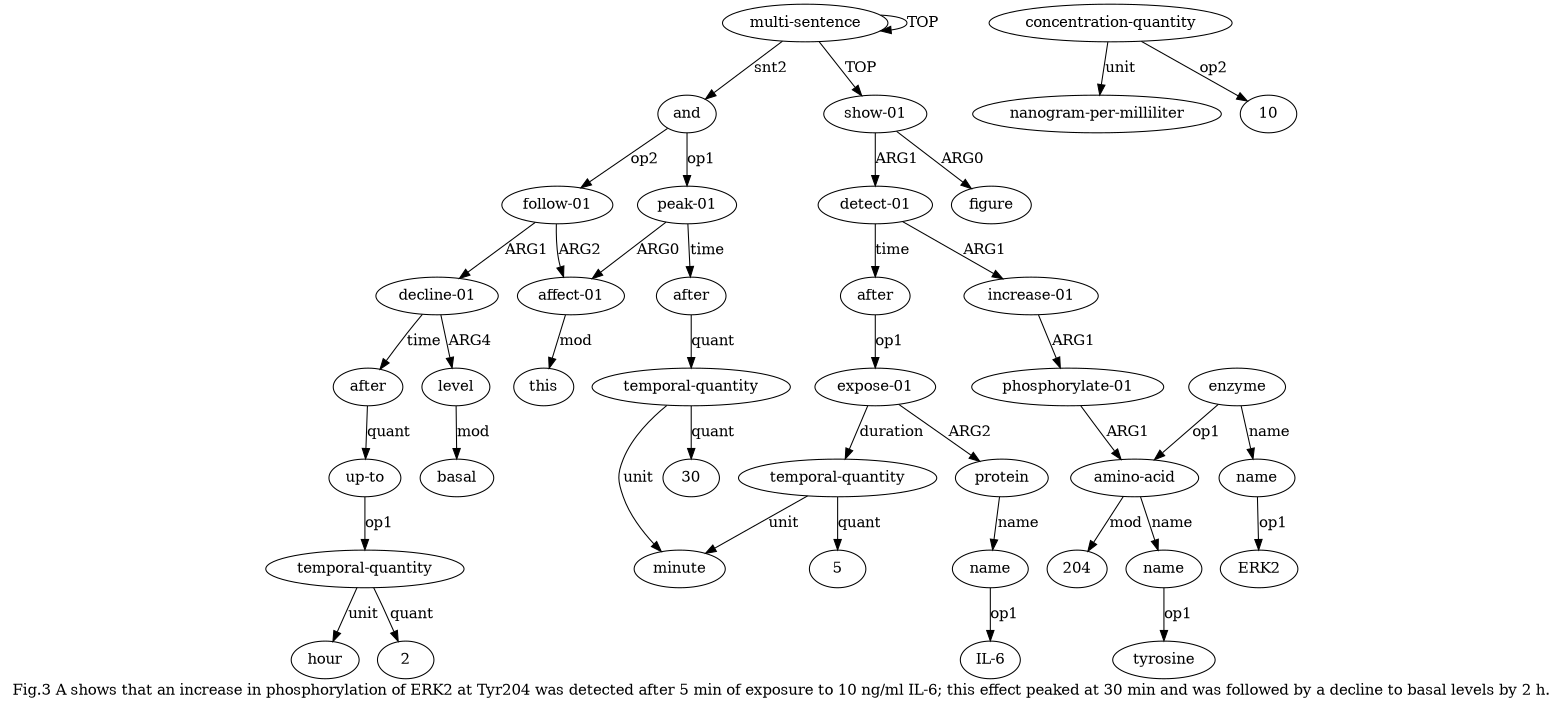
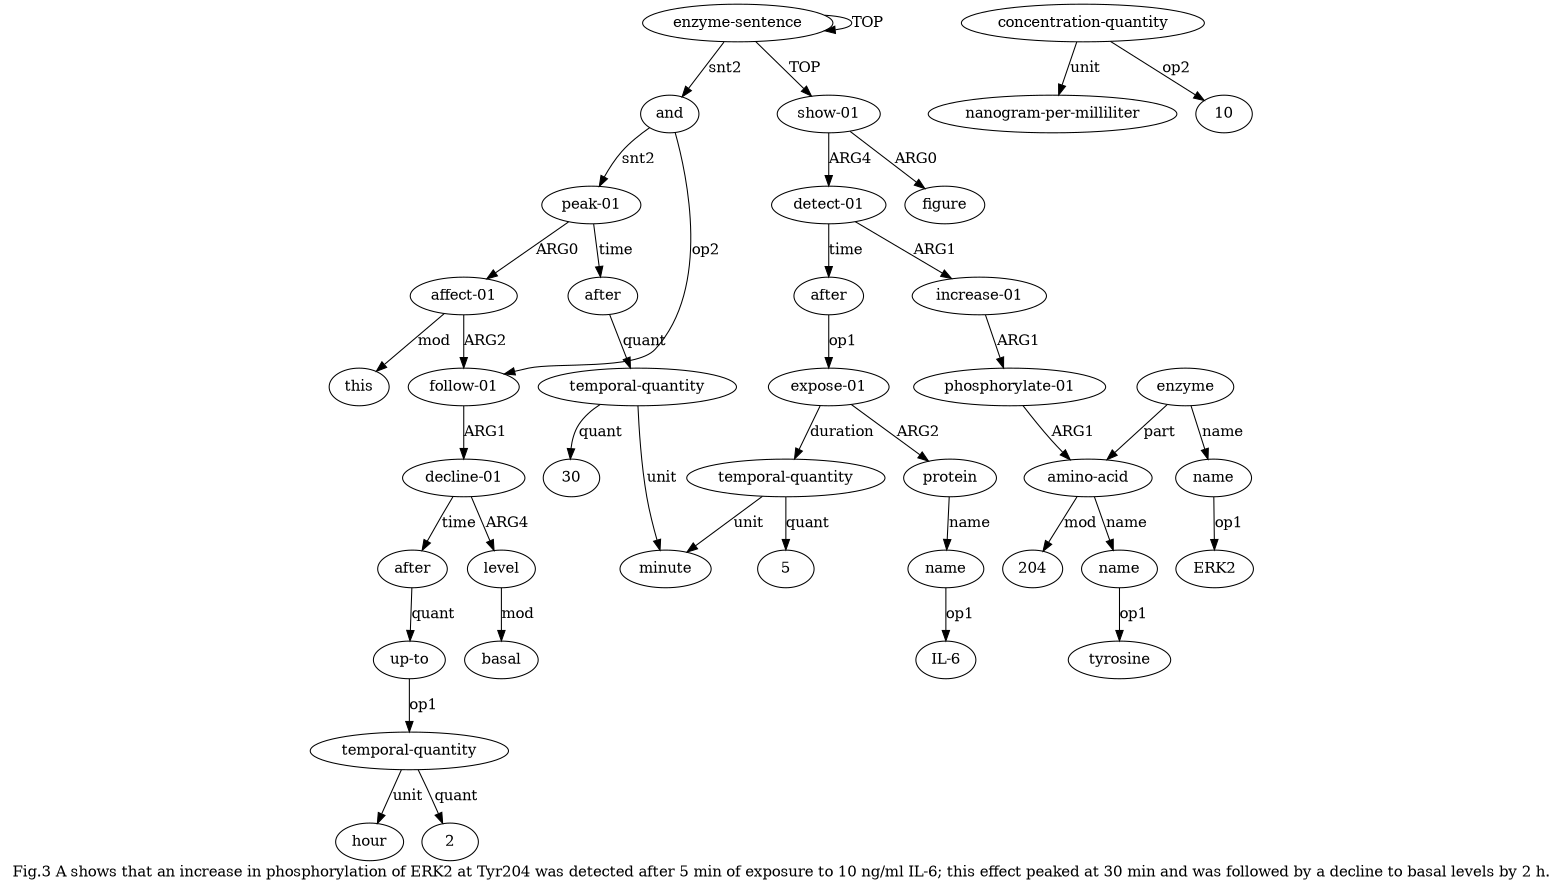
(805, 23) -> (738, 23)
(701, 159) -> (638, 159)
(897, 159) -> (850, 159)
(557, 246) -> (464, 336)
(1206, 432) -> (1160, 432)
